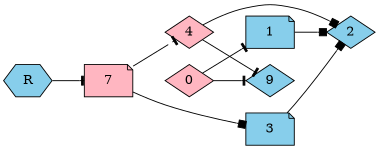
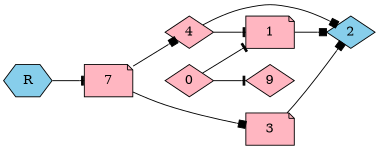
(270, 32) -> (270, 32)
(224, 53) -> (228, 32)
(151, 55) -> (151, 55)
(270, 81) -> (270, 81)
(270, 129) -> (270, 129)
